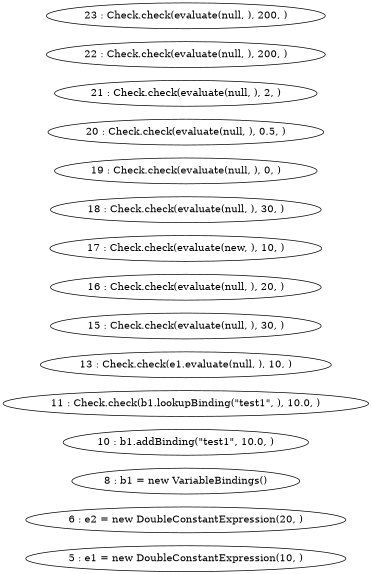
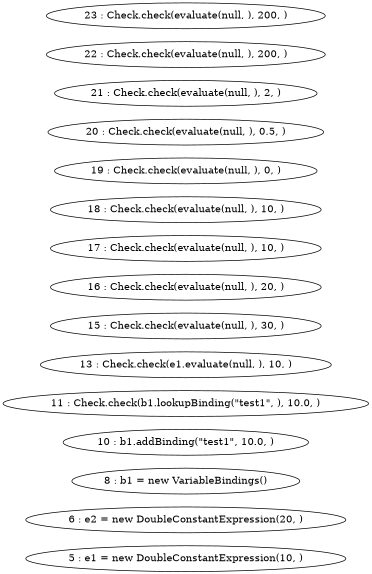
(186, 210) -> (186, 210)
(186, 248) -> (186, 248)
